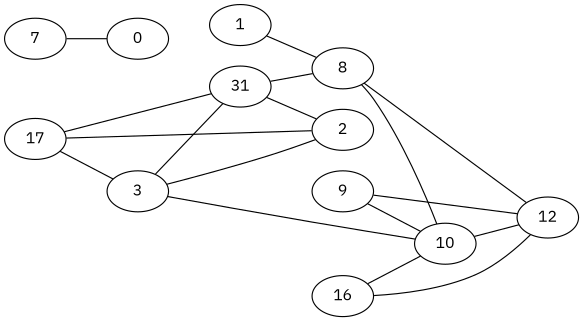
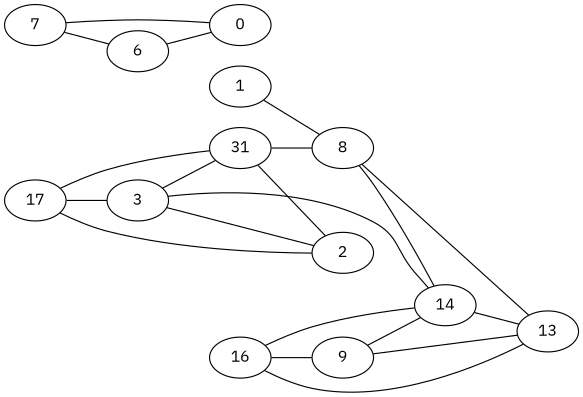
none -> (138, 51)
(548, 218) -> (548, 331)
(445, 244) -> (445, 305)
none -> (292, 358)
